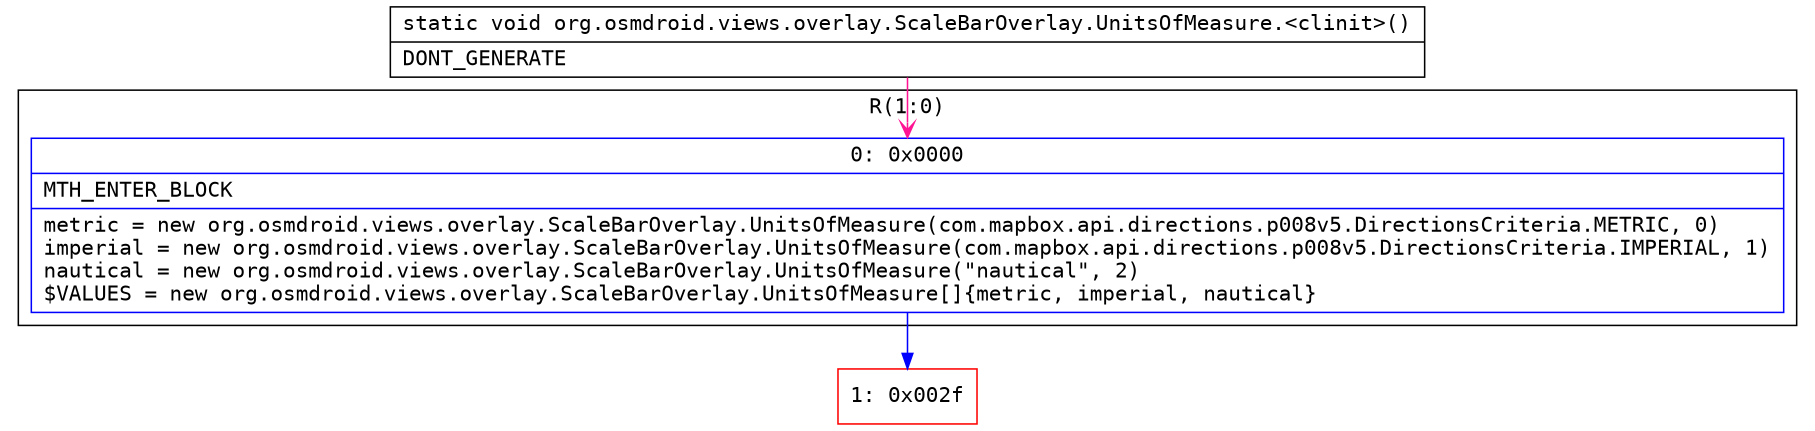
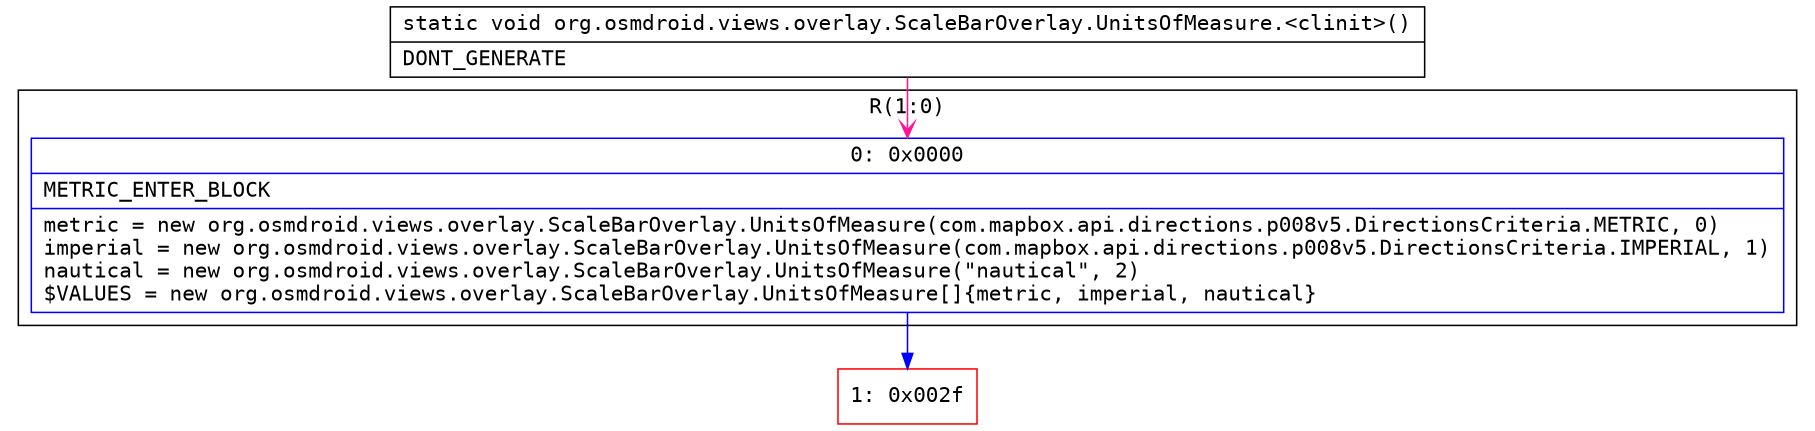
(138, 190) -> (157, 190)
